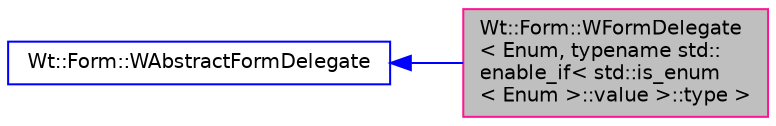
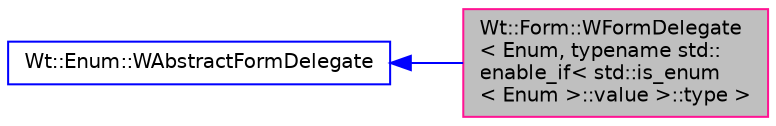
(199, 63) -> (199, 63)
